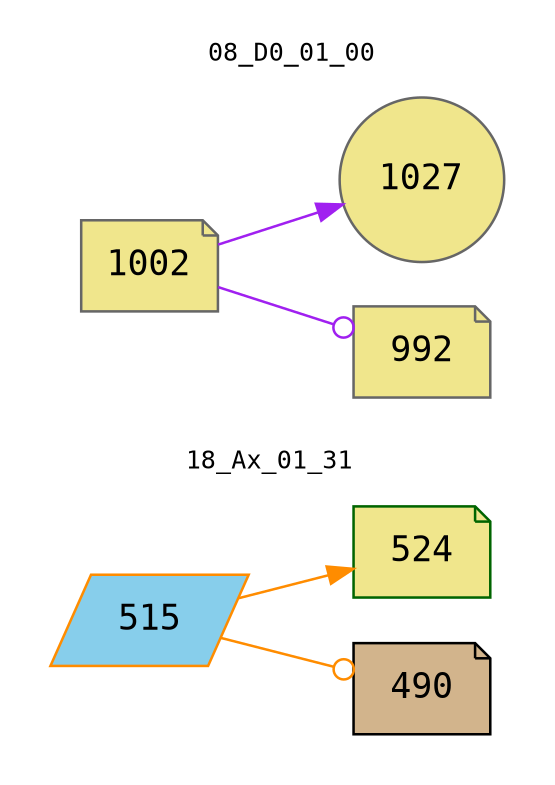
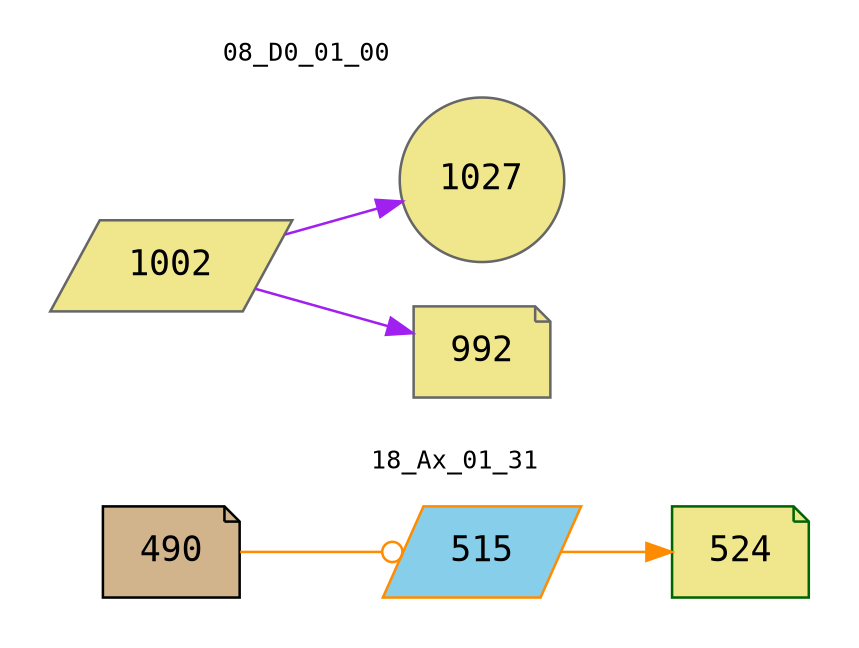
(150, 266) -> (171, 266)
(276, 306) -> (322, 308)
(277, 652) -> (311, 552)
